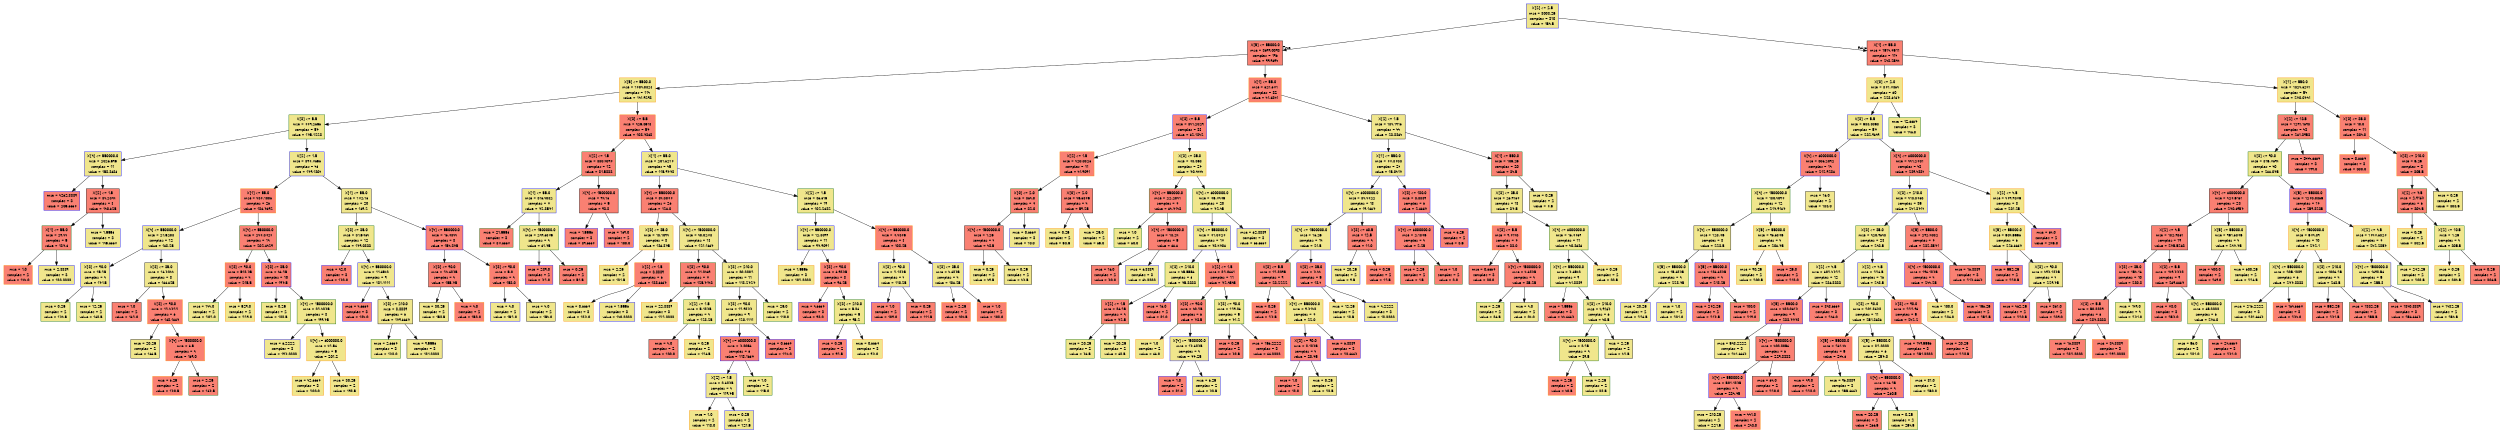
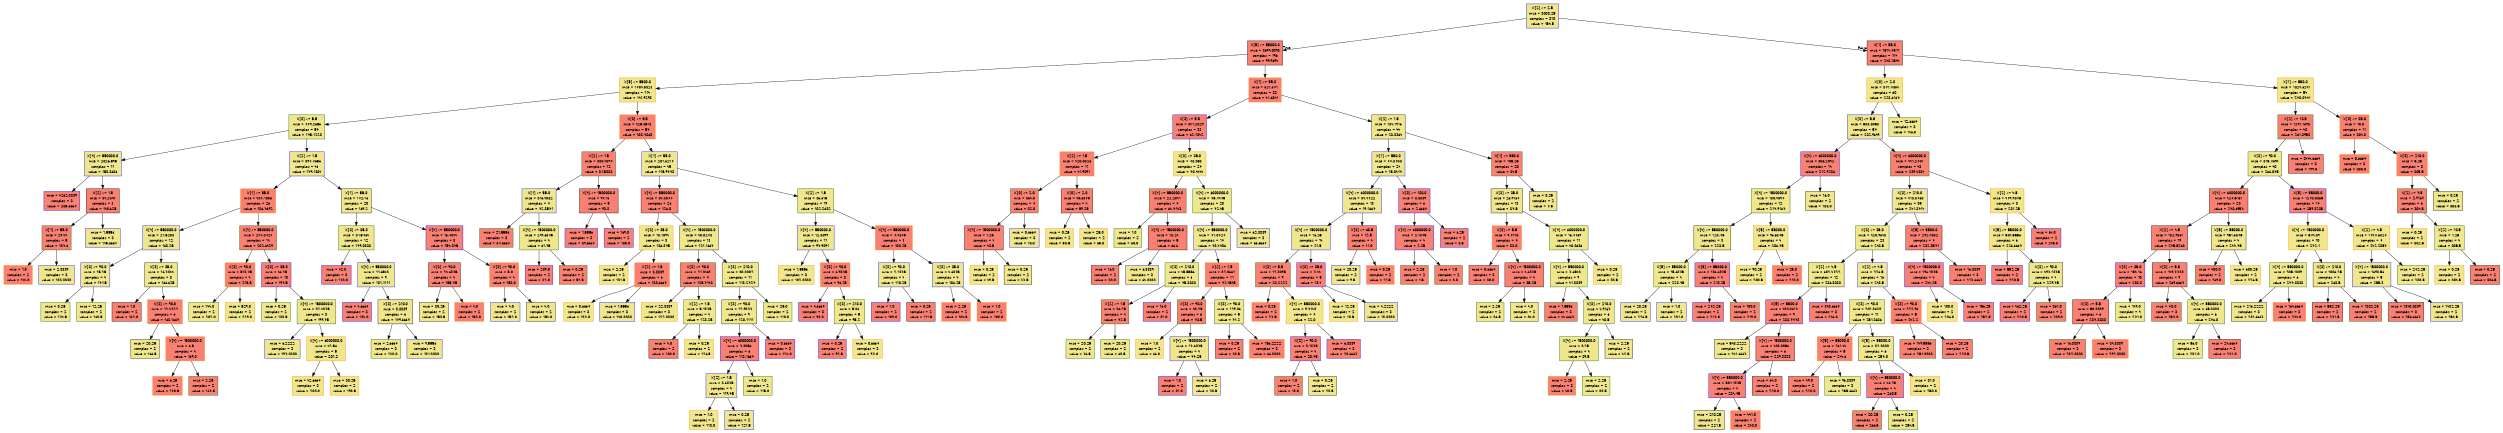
(425, 349) -> (425, 349)
